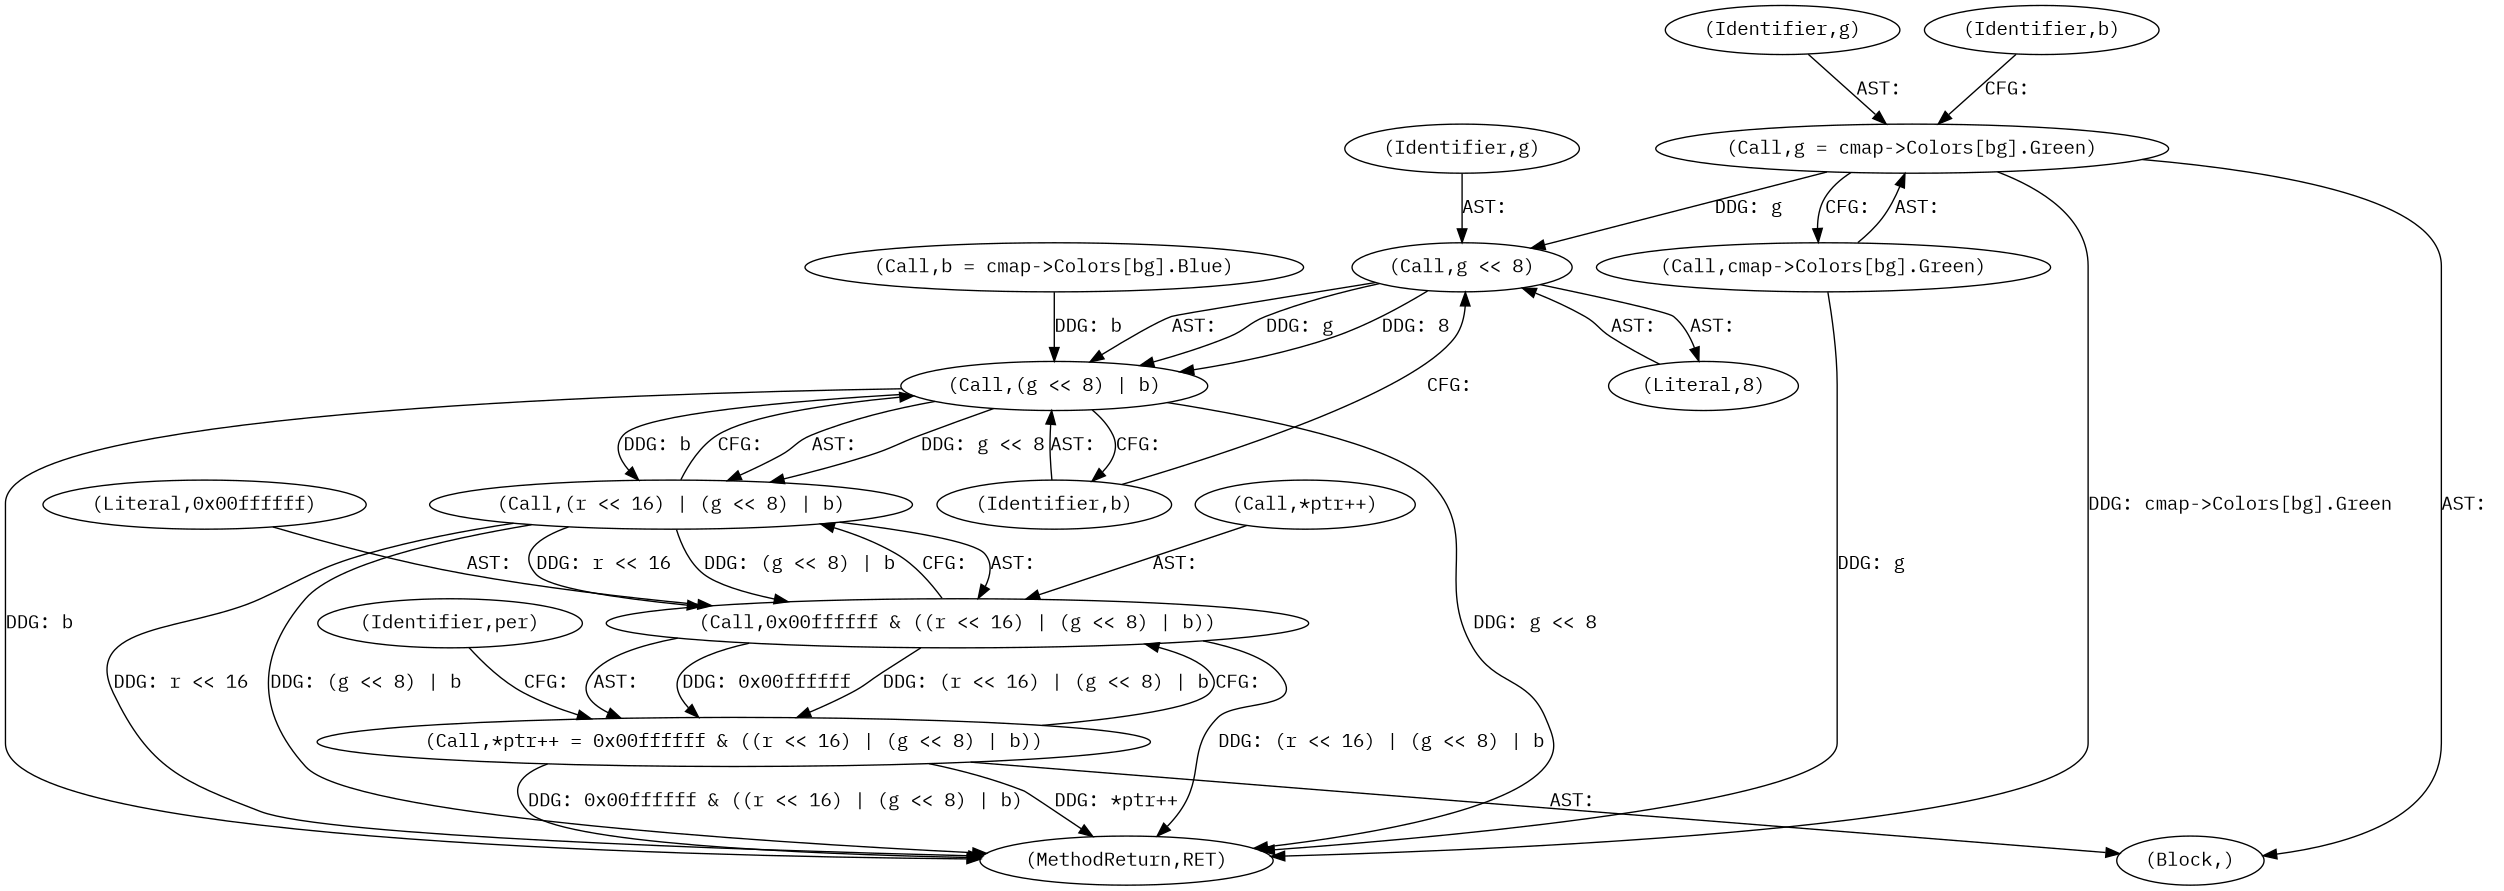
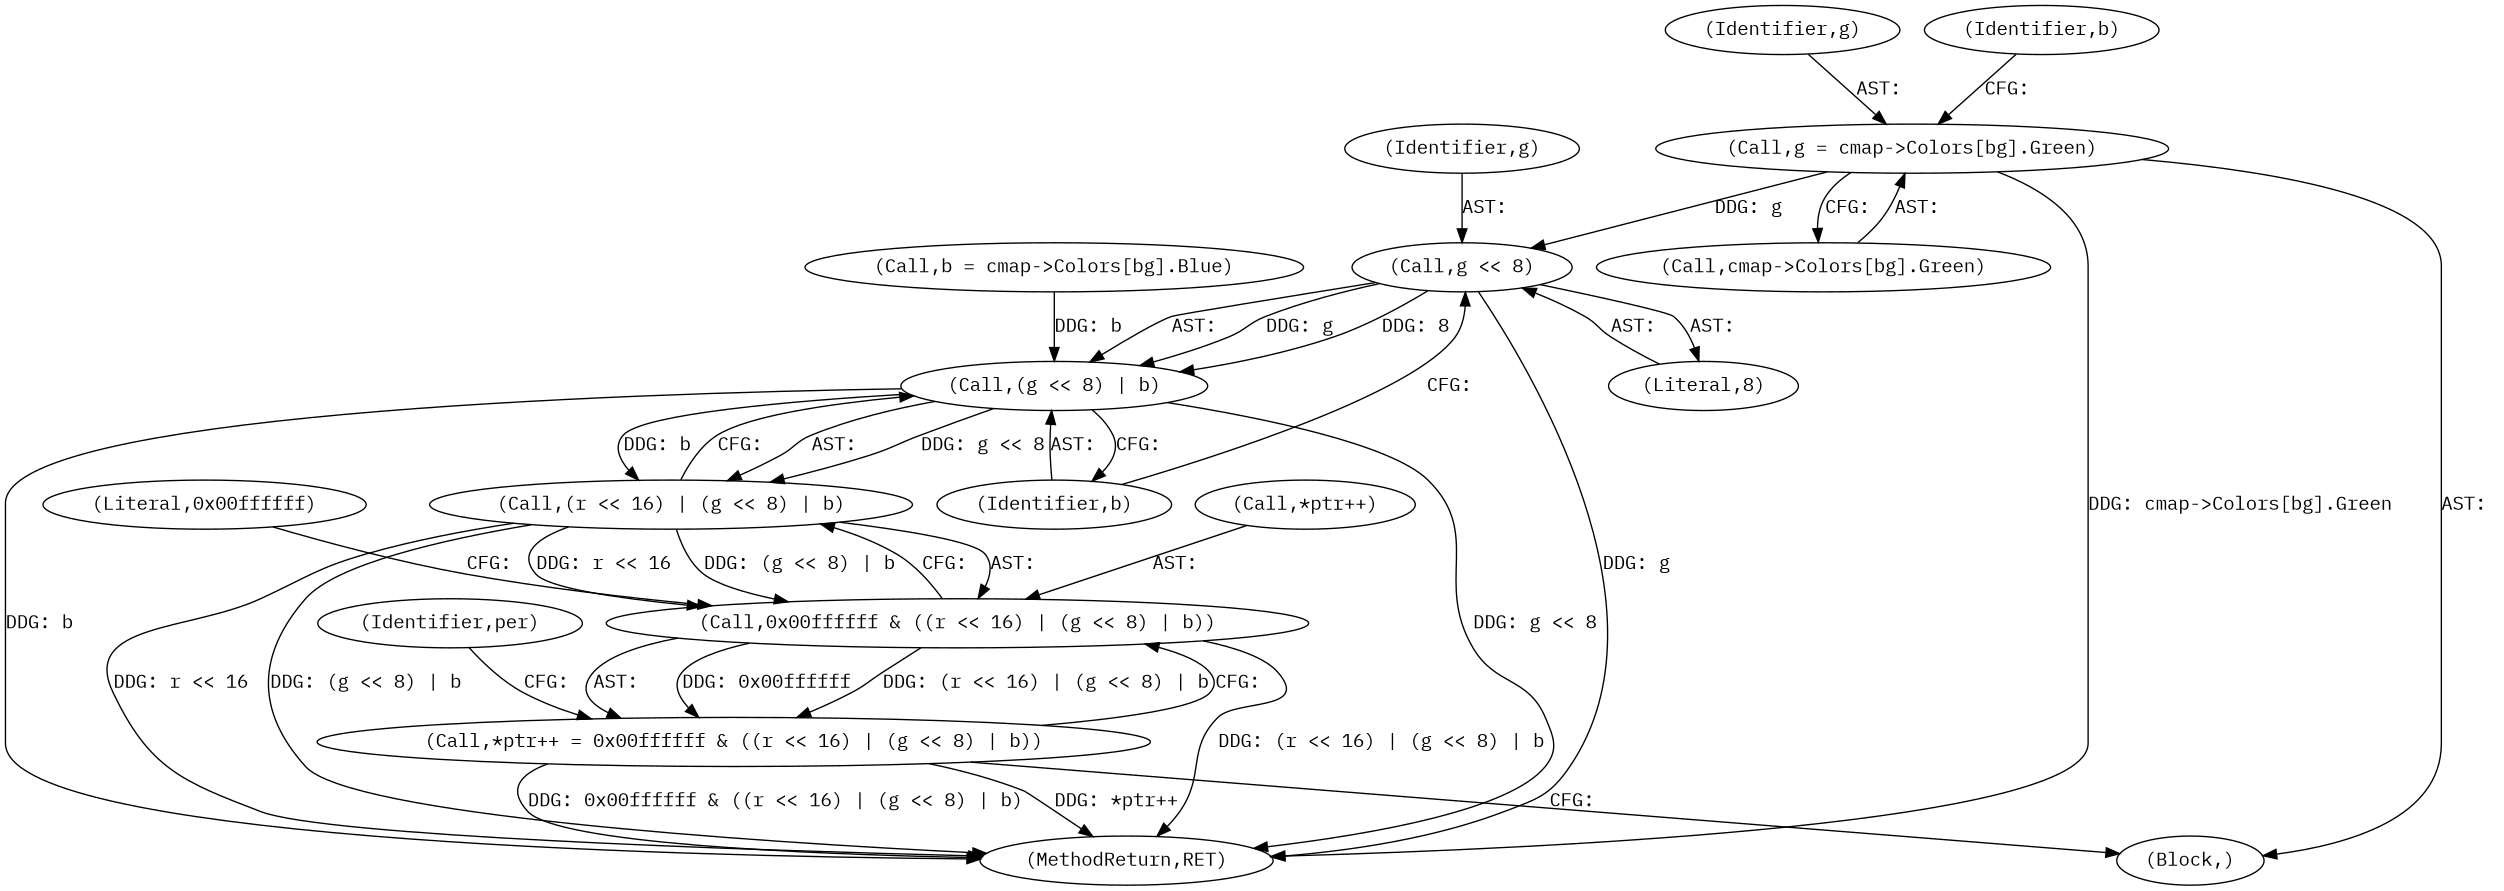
(495, 564) -> (495, 564)
(1785, 779) -> (1603, 671)
(1578, 801) -> (1578, 801)
